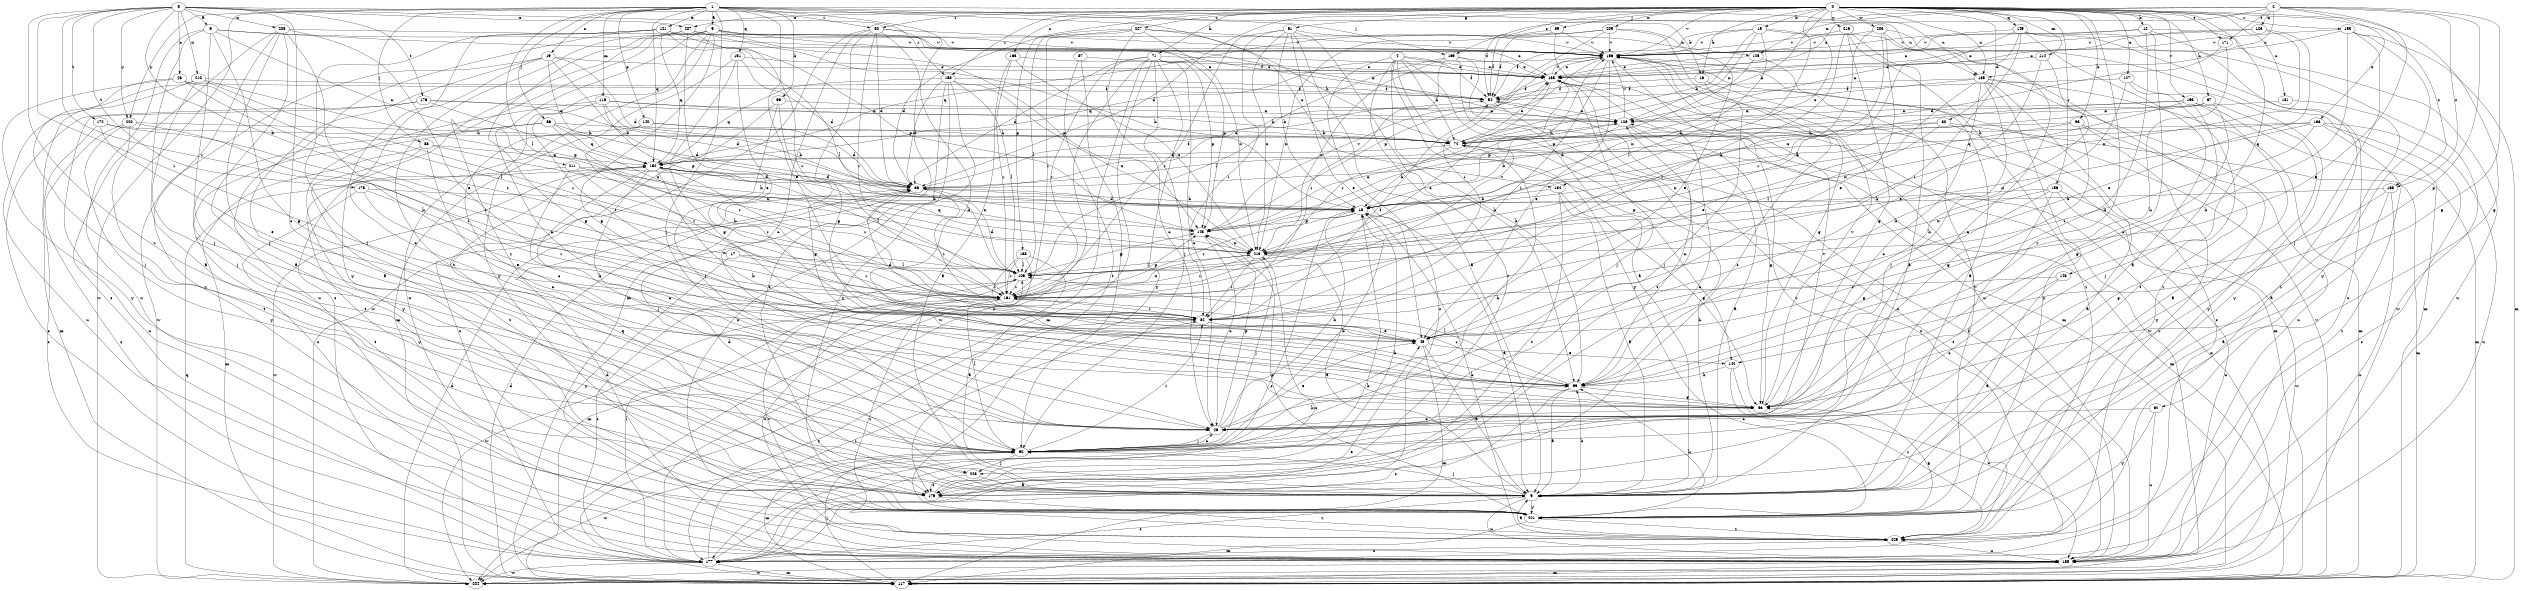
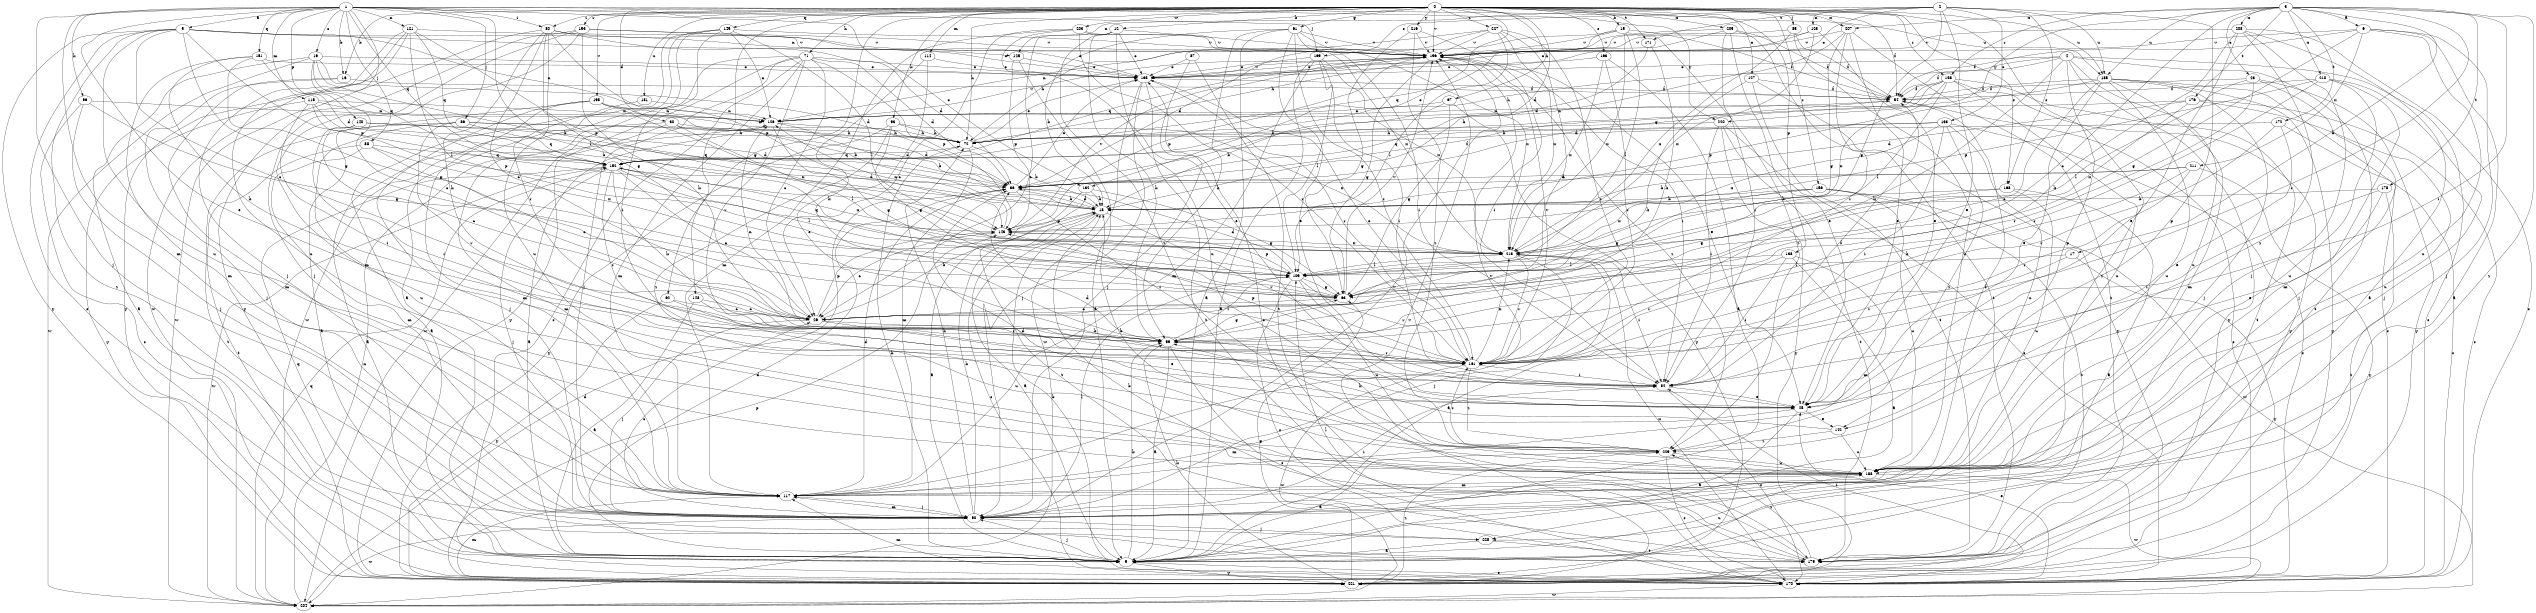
(729, 122) -> (1656, 122)
none -> (1320, 286)
(1869, 360) -> none
(709, 562) -> (1789, 584)
